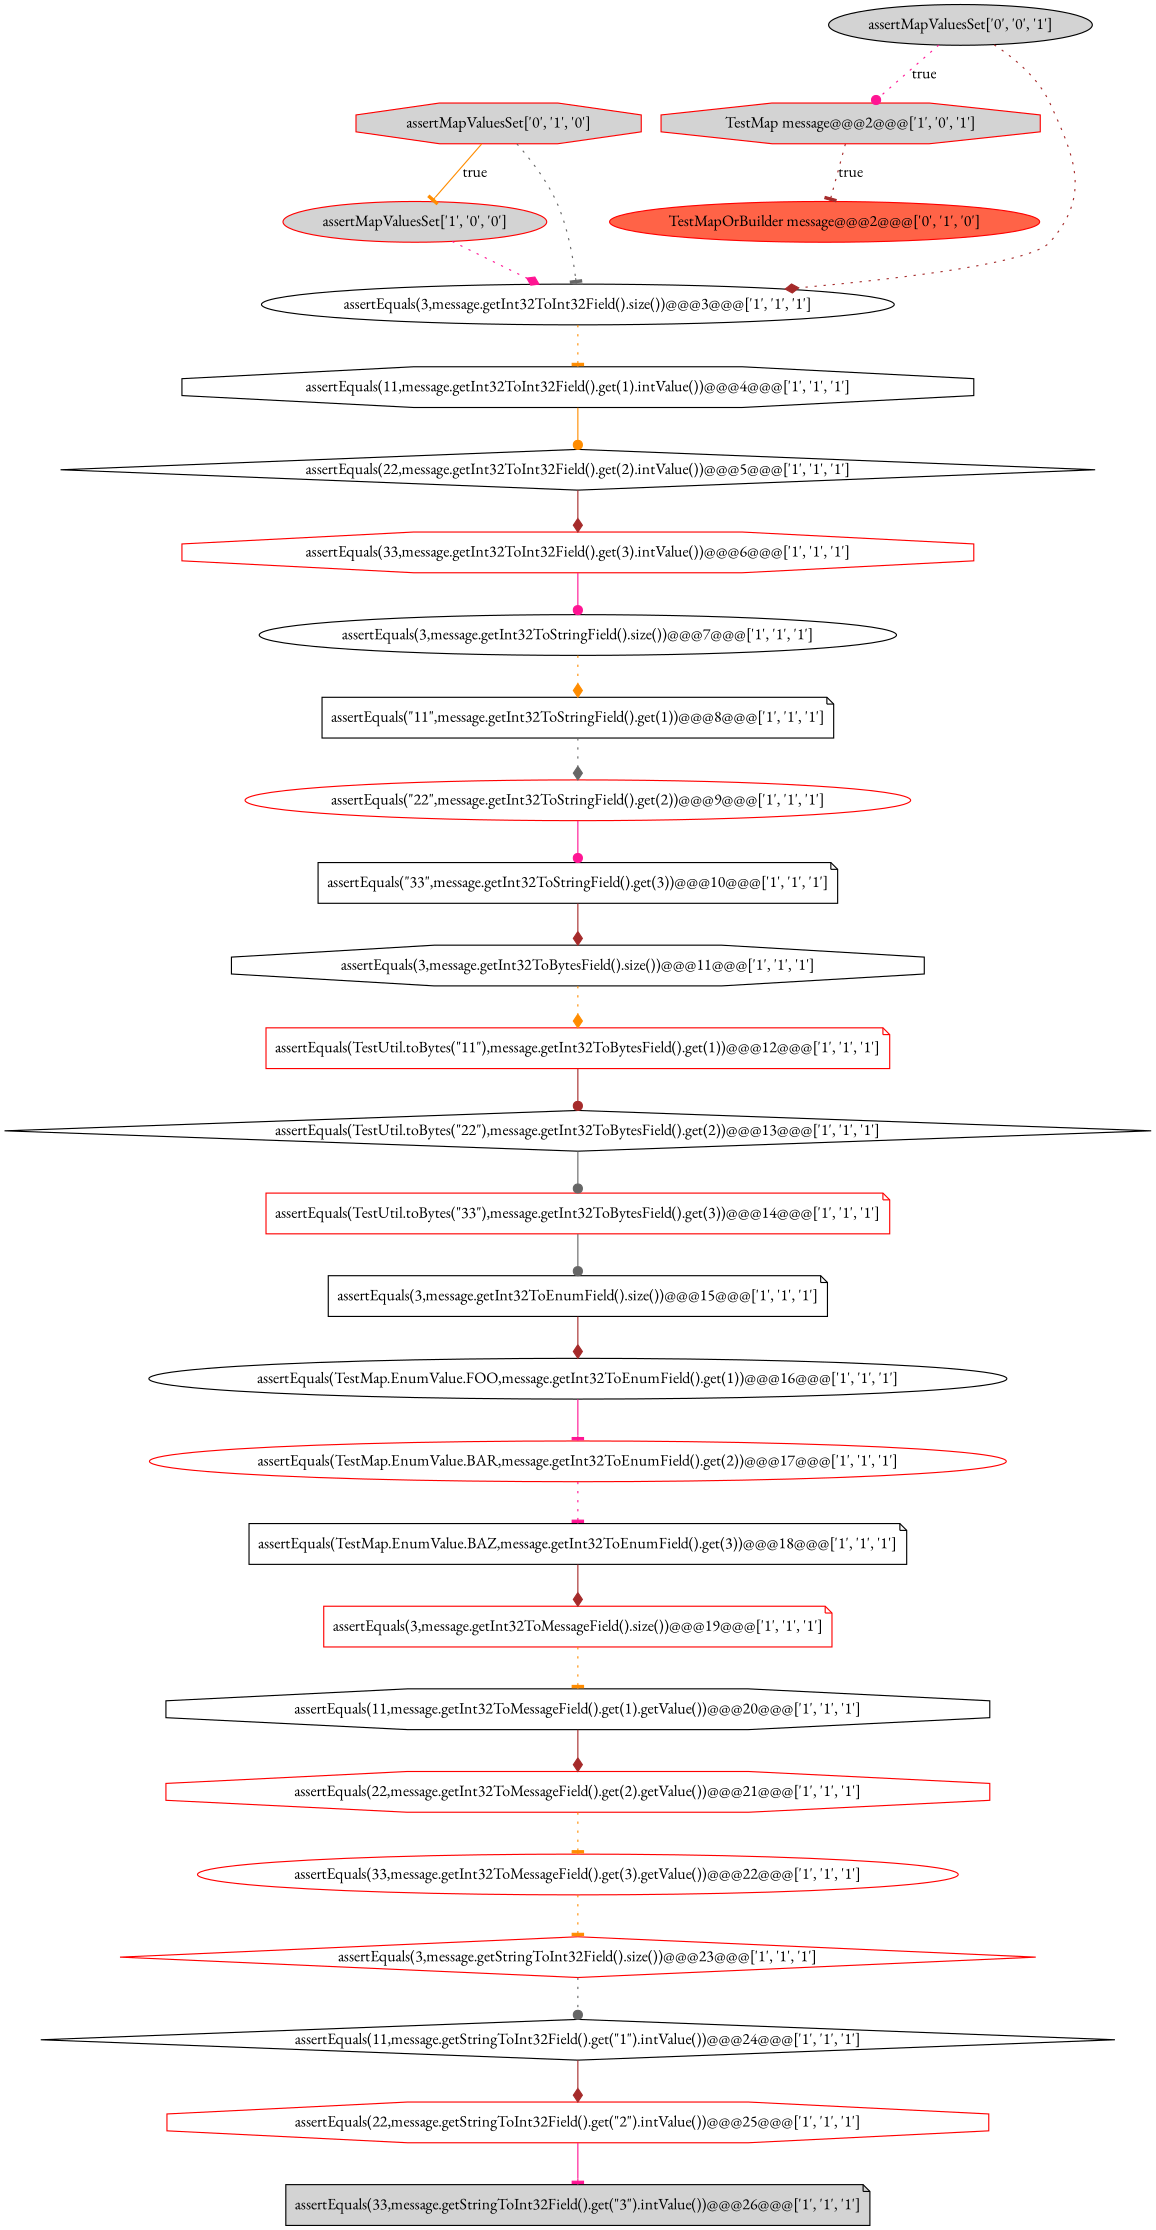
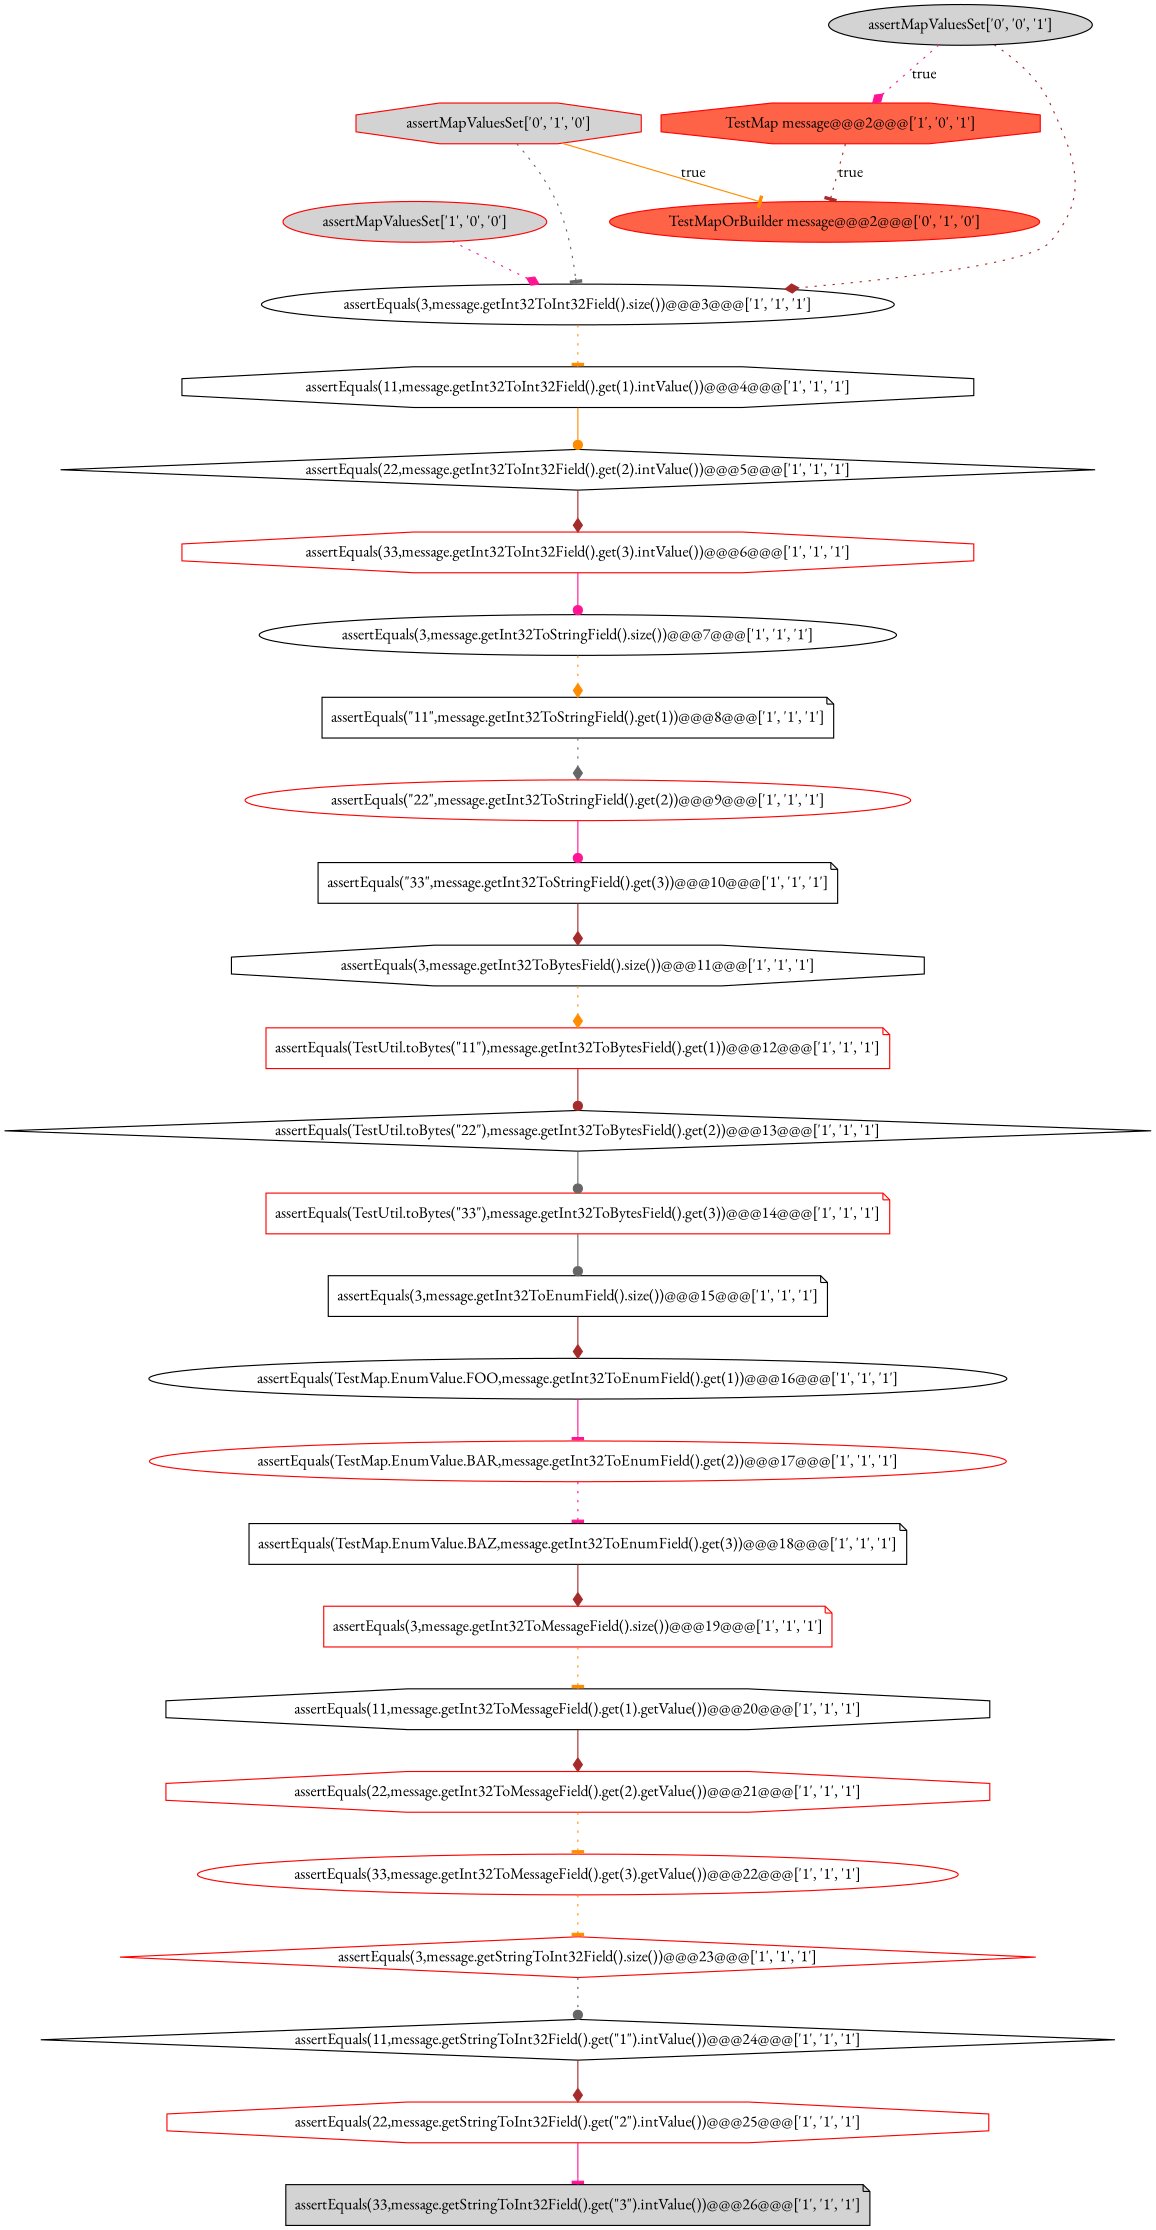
(909, 71) -> (909, 71)
(851, 123) -> (851, 123)
(459, 171) -> (659, 172)
